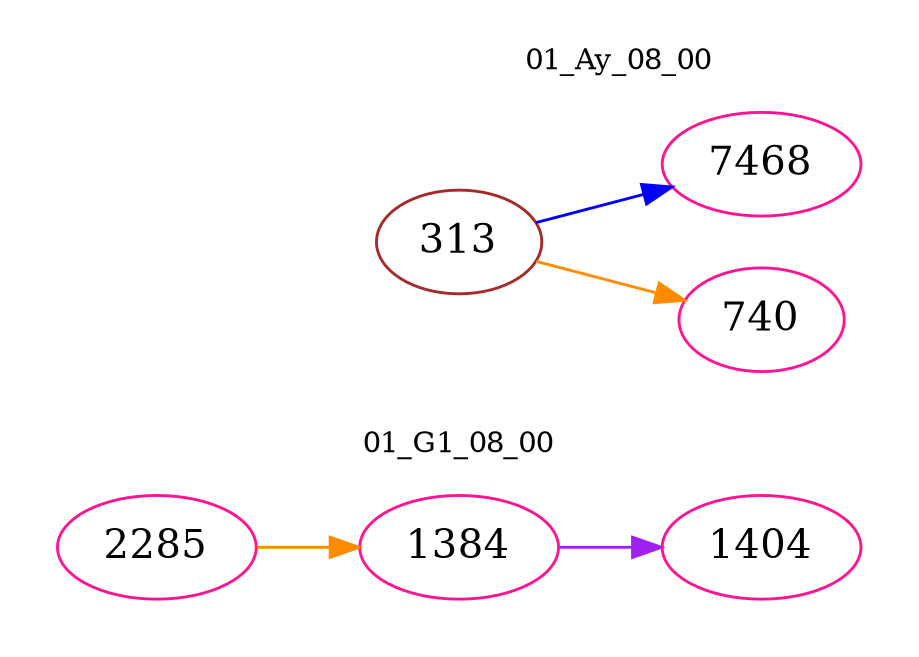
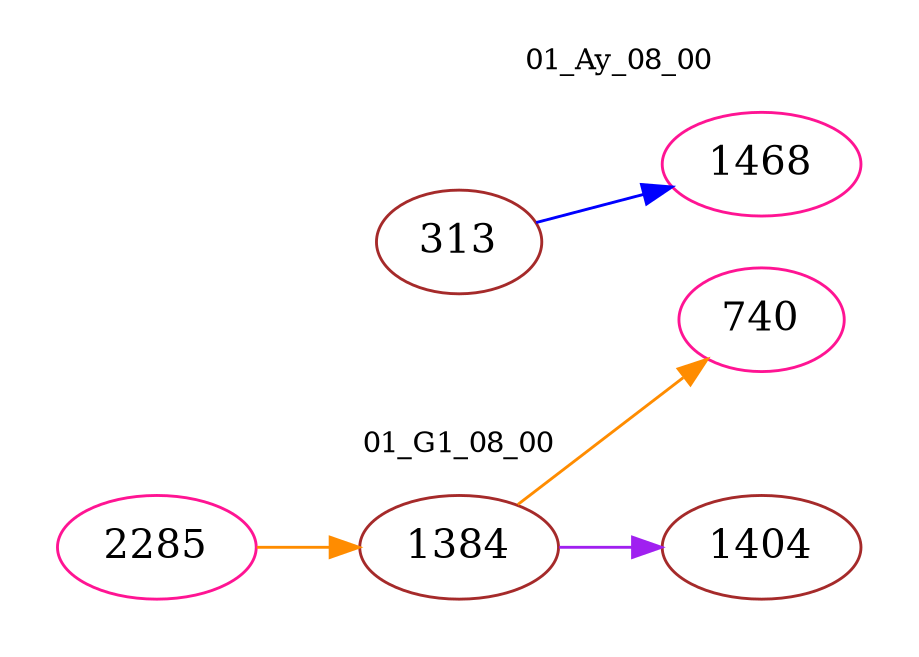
(762, 164) -> (762, 164)
(596, 277) -> (601, 441)
(459, 547) -> (459, 547)
(762, 547) -> (762, 547)
